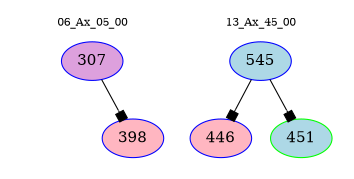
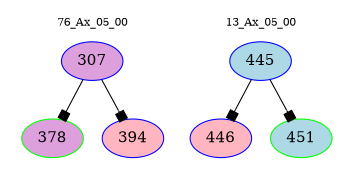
(93, 23) -> (93, 23)
(261, 23) -> (261, 23)
(261, 61) -> (261, 61)
none -> (53, 138)
(133, 138) -> (133, 138)
